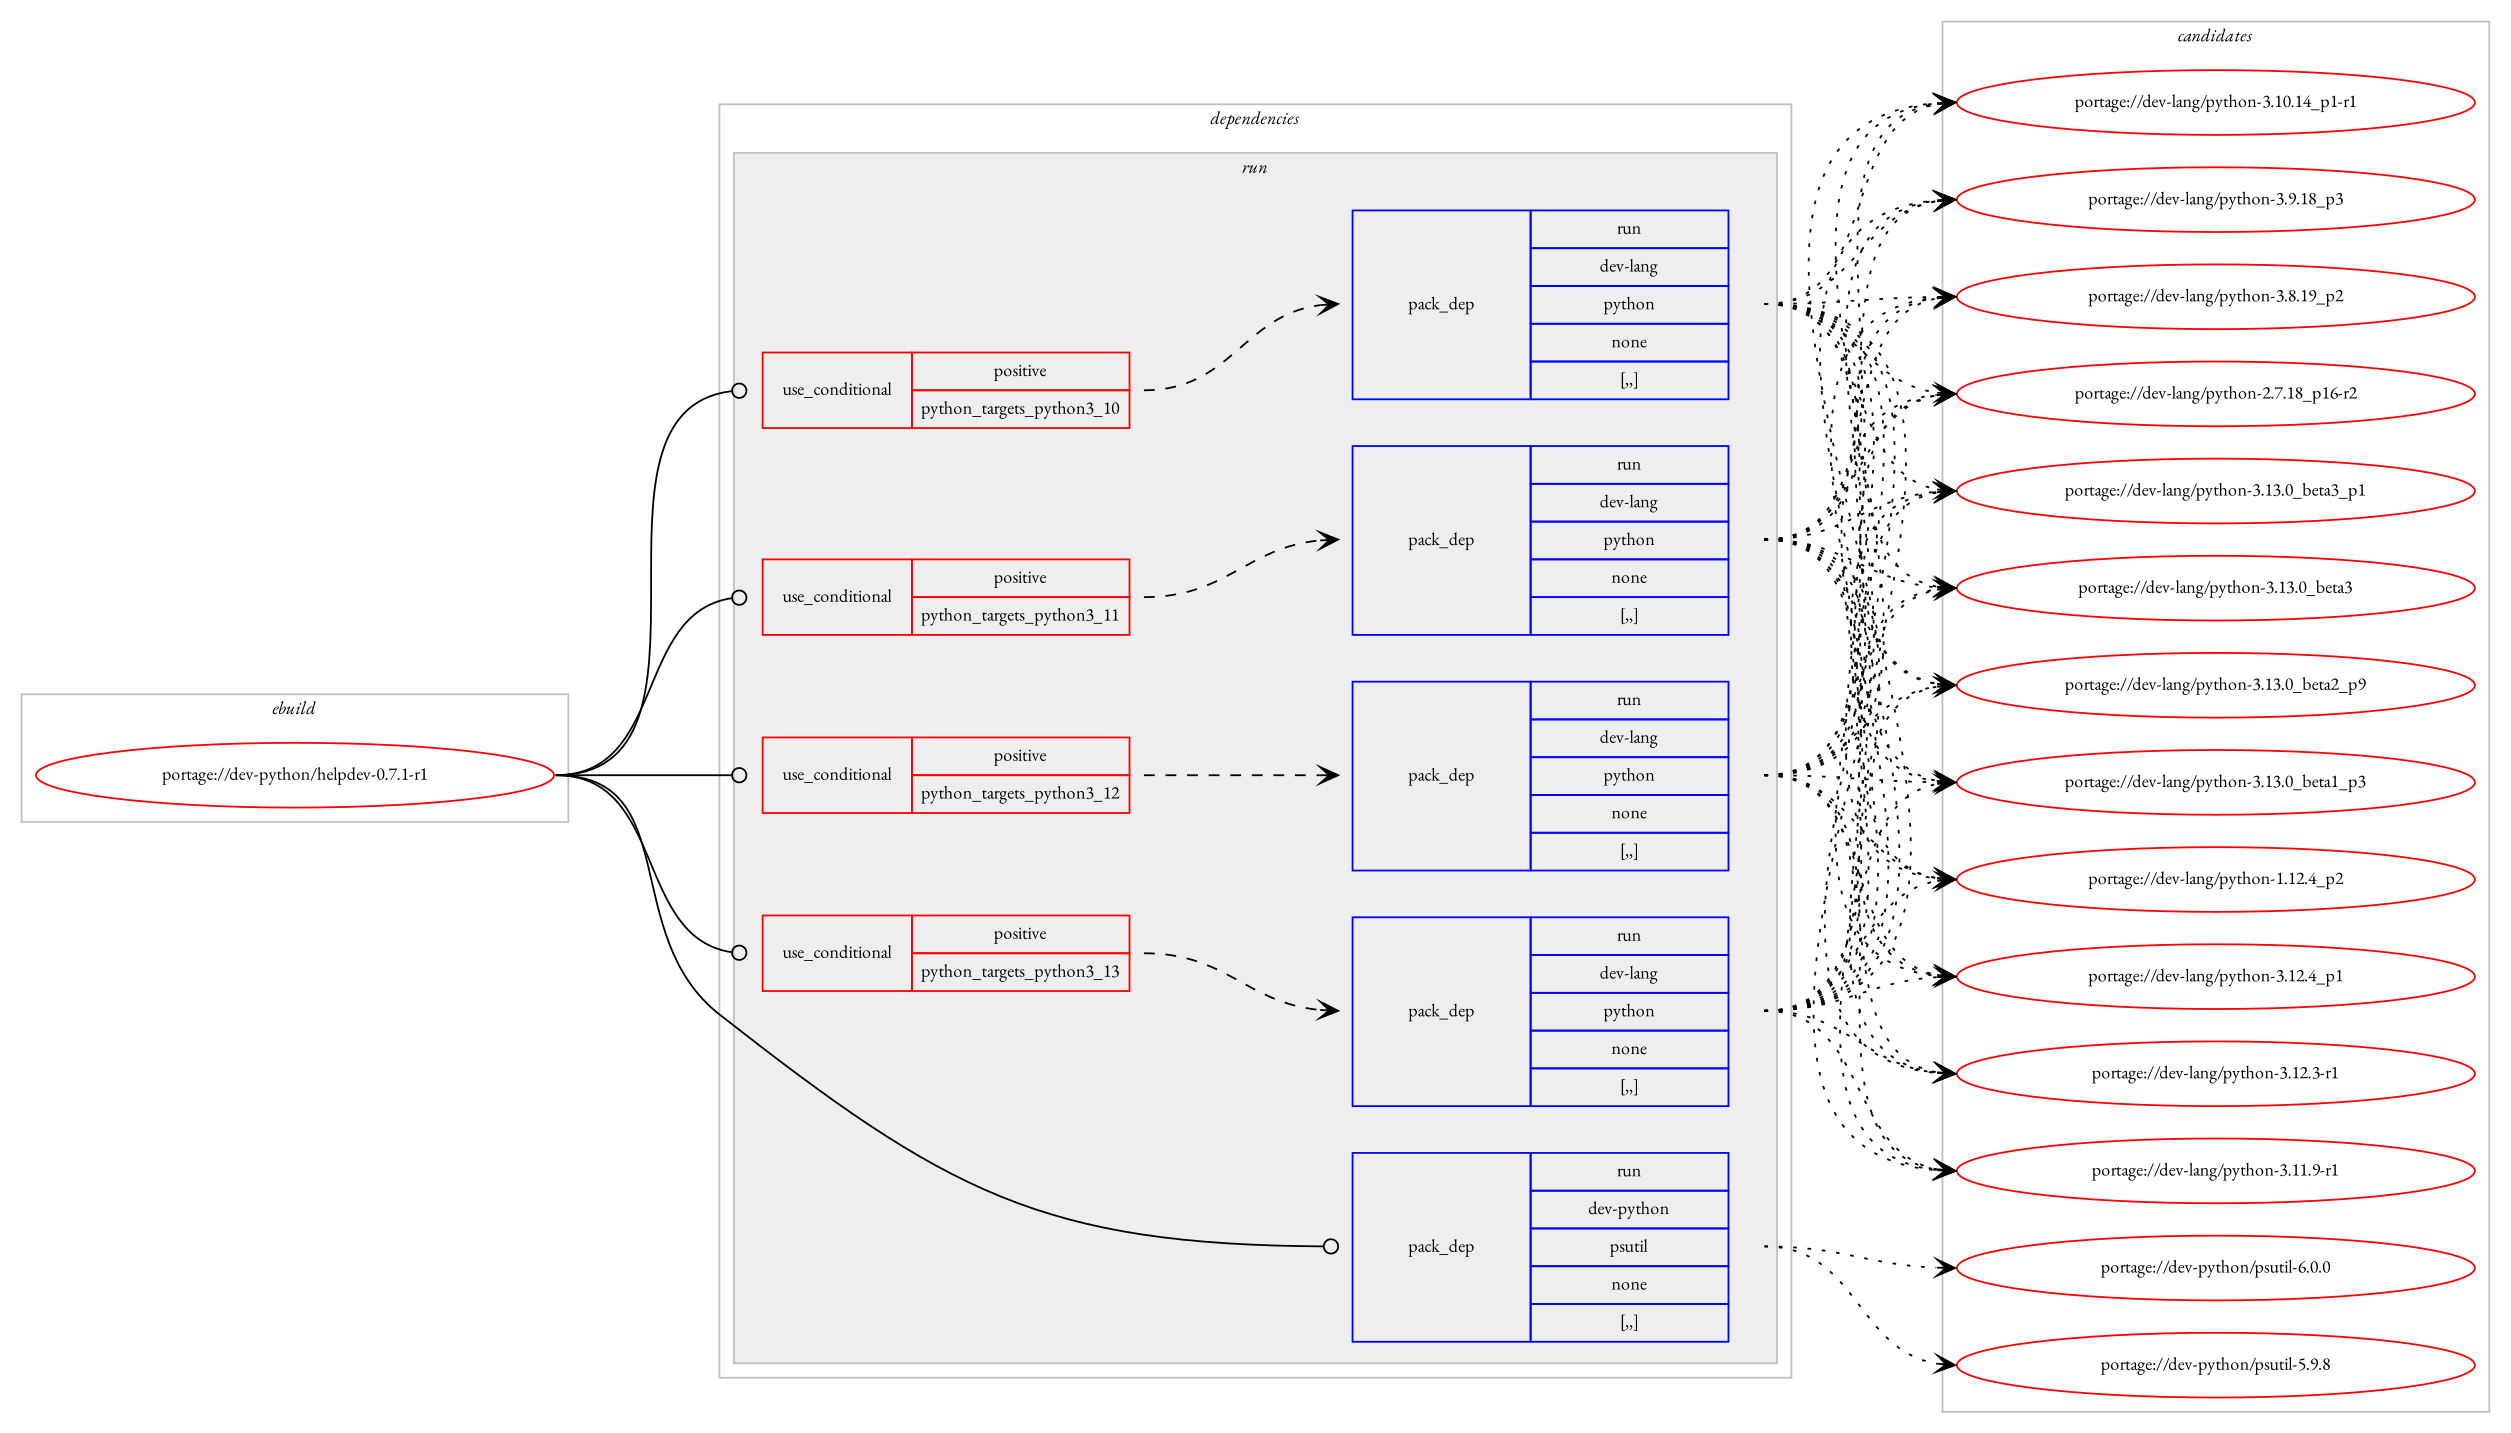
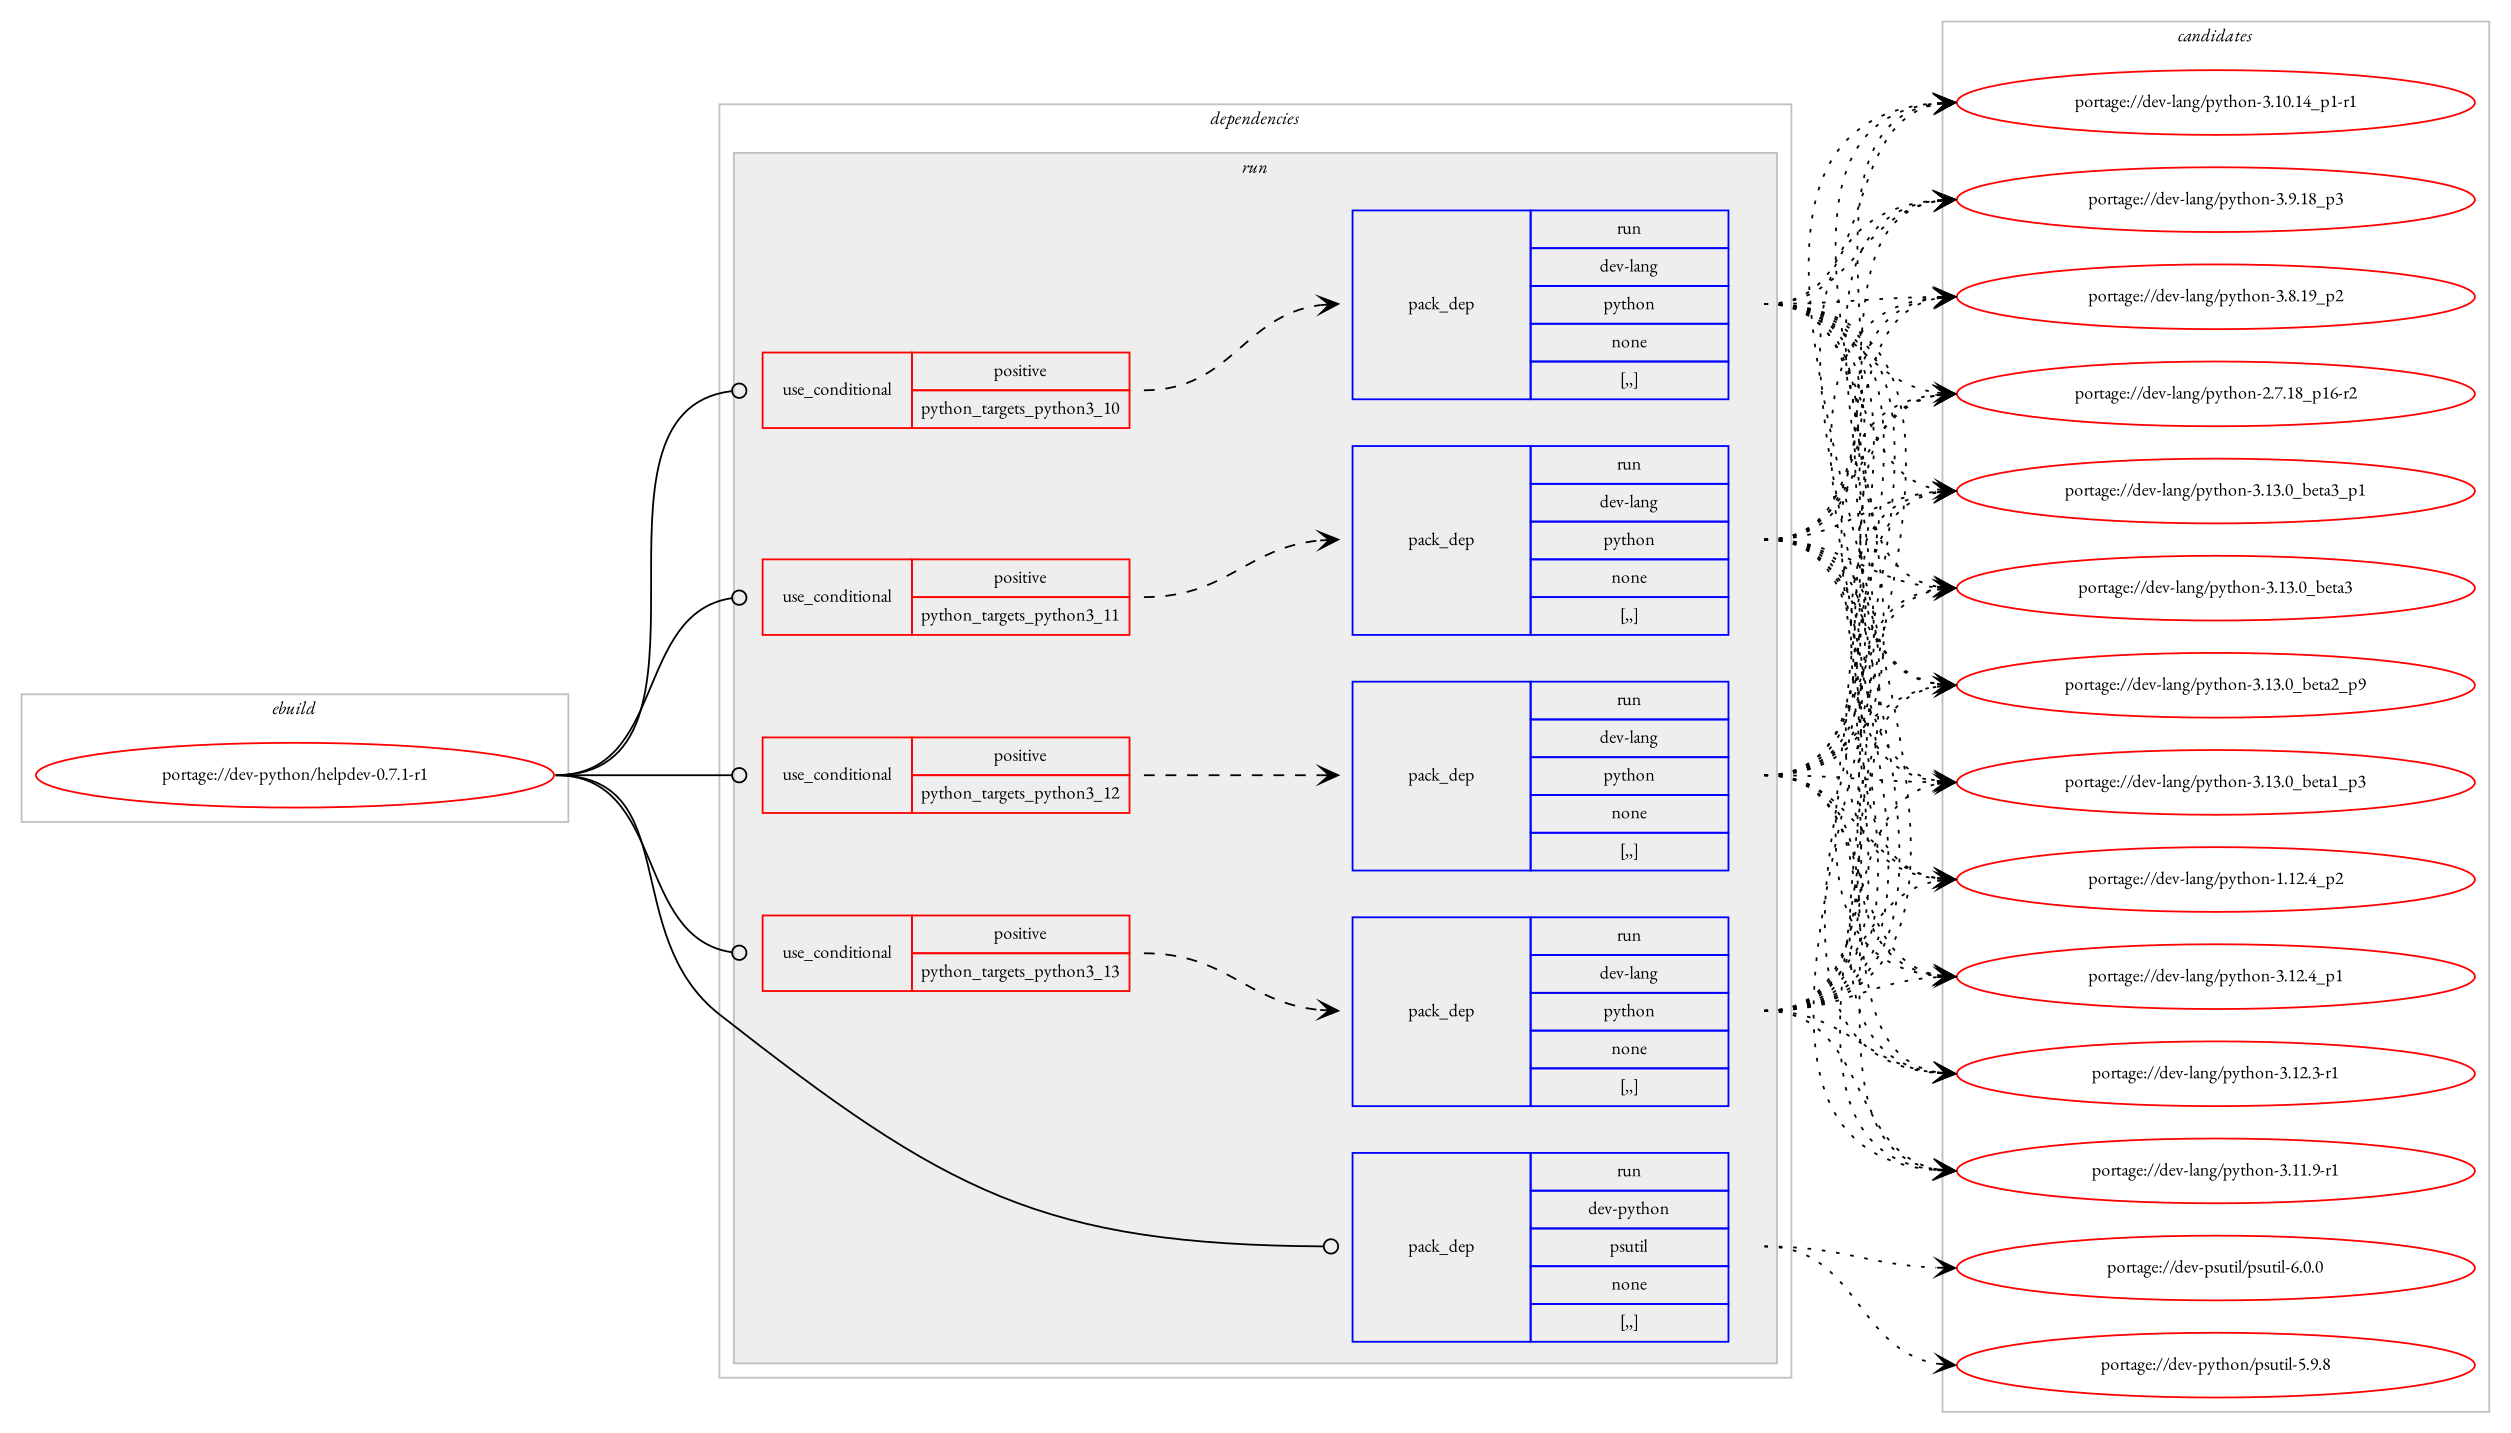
(2216, 1268) -> (2216, 1268)
